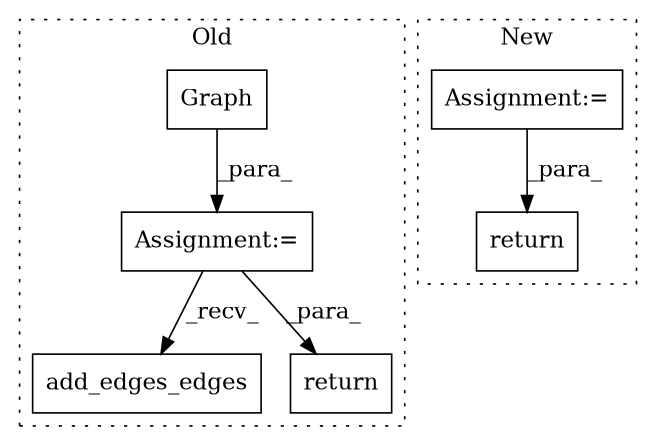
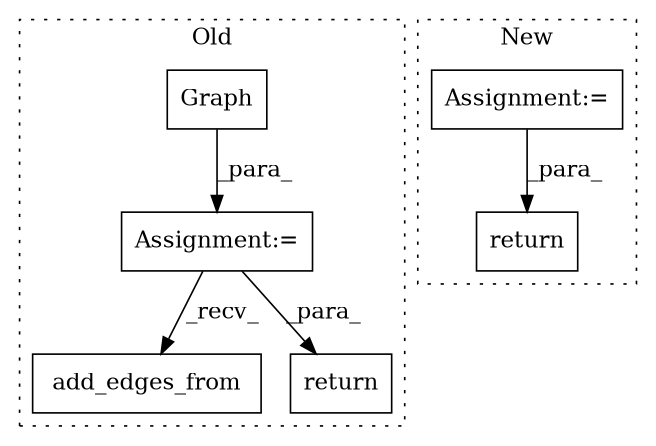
(147, 384) -> (147, 384)
